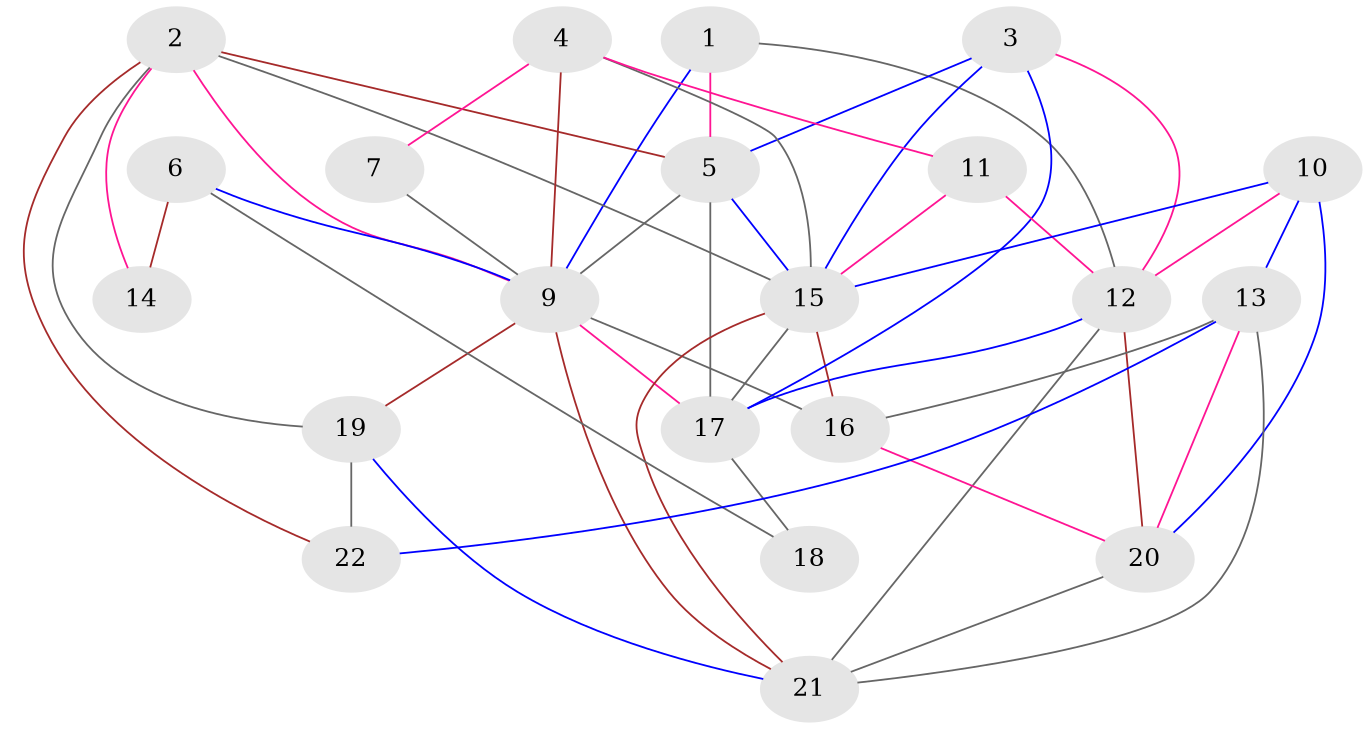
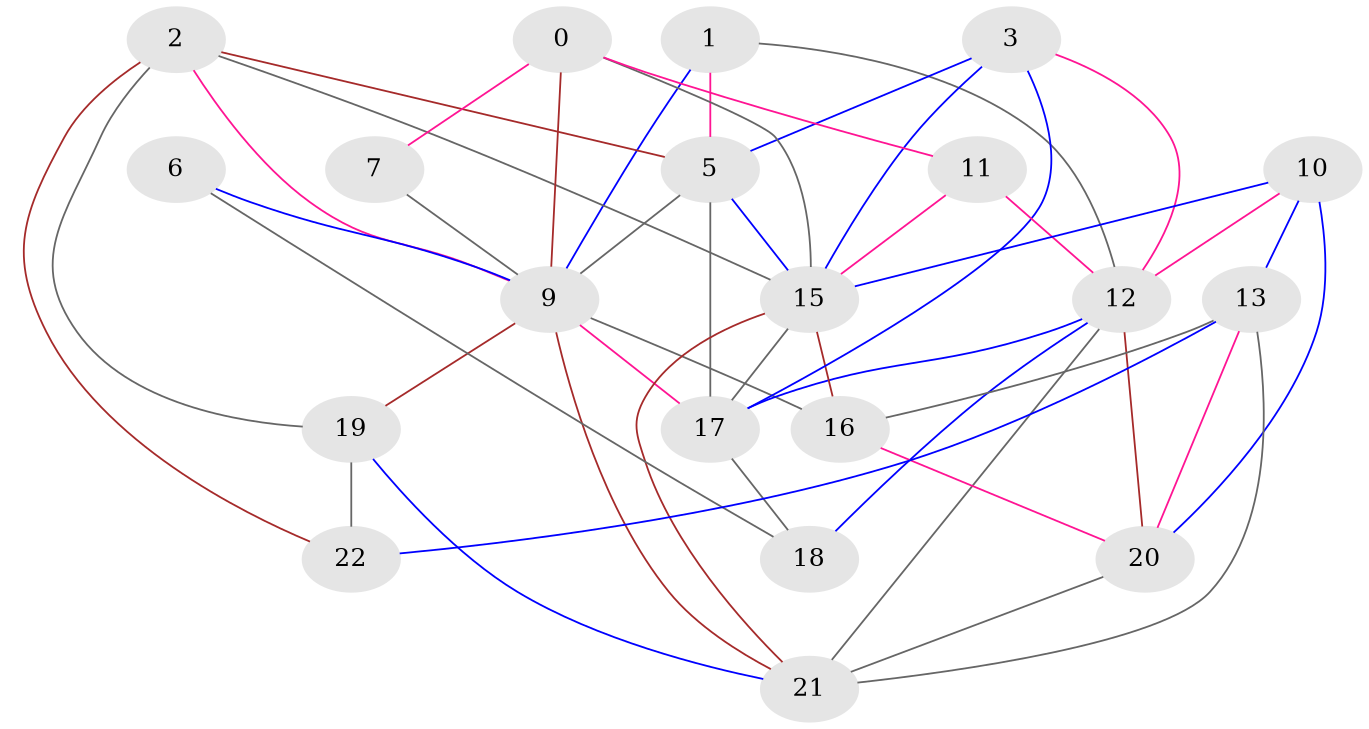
(562, 40) -> (562, 40)
(142, 299) -> none
none -> (955, 420)
